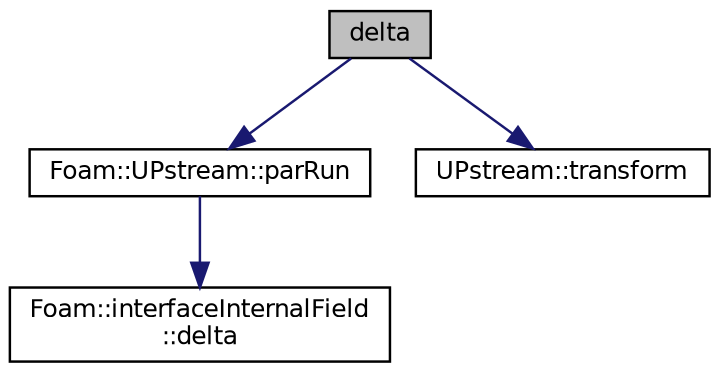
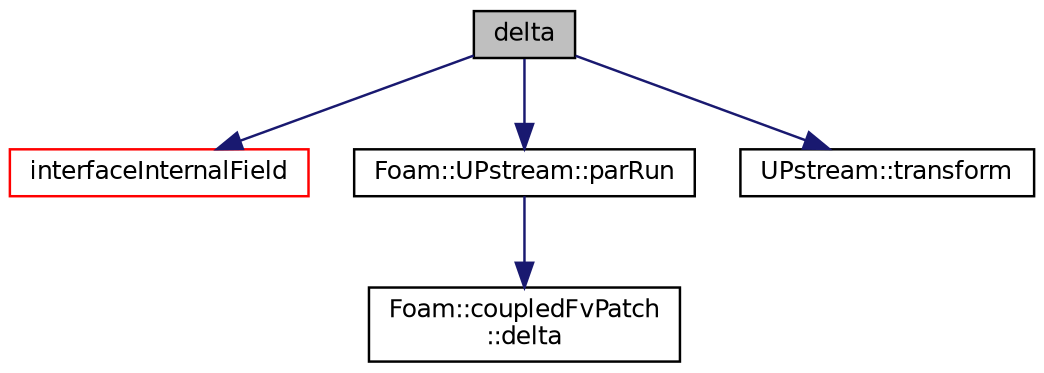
none -> (159, 173)
(200, 325) -> (524, 325)
